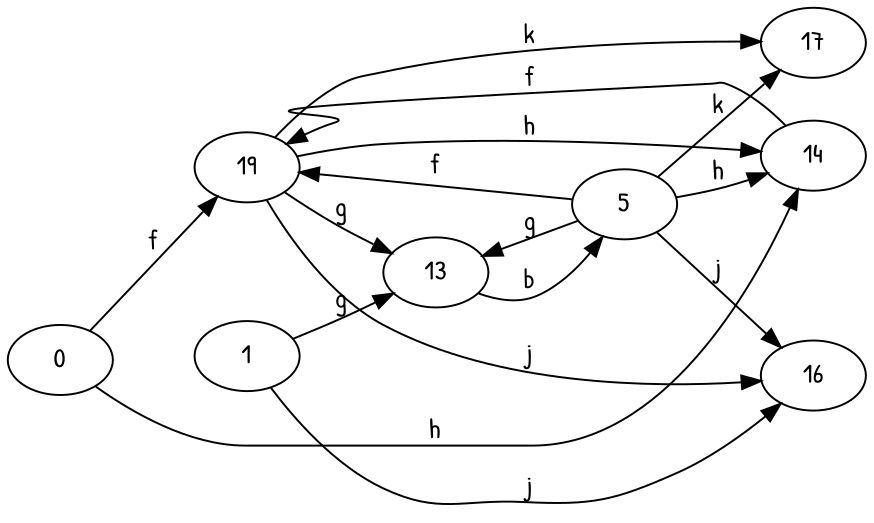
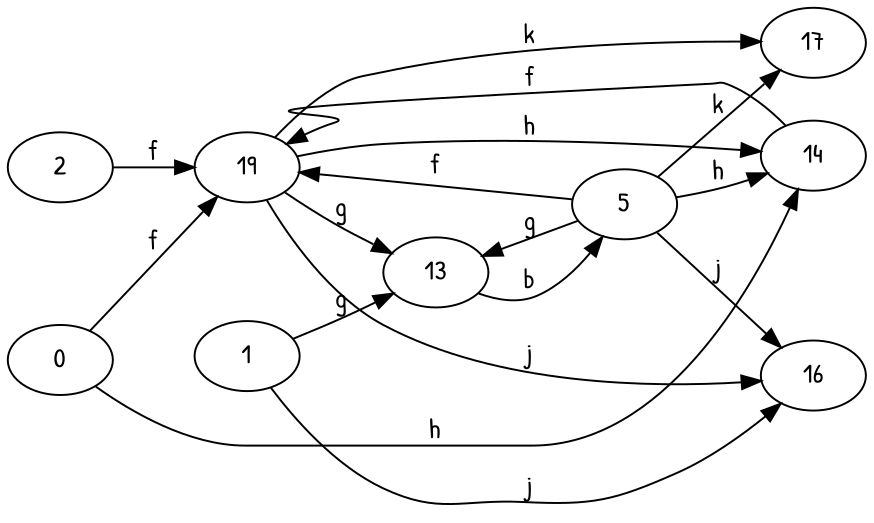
none -> (60, 167)
